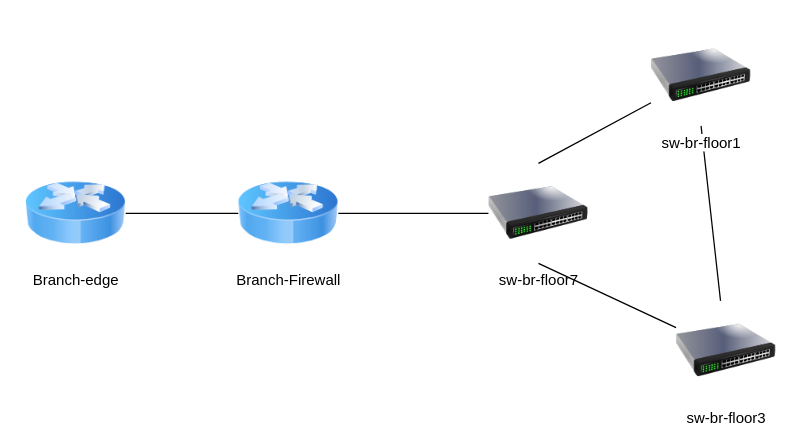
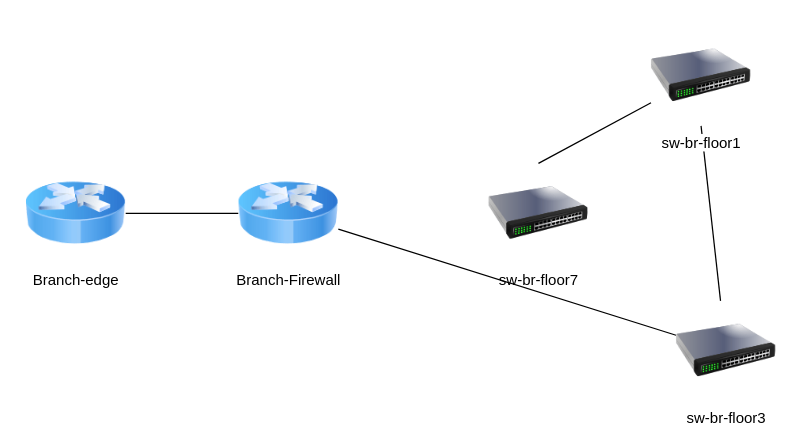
(413, 213) -> none
(607, 295) -> (507, 282)
